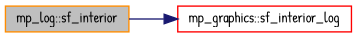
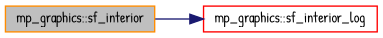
(67, 19) -> (80, 19)
